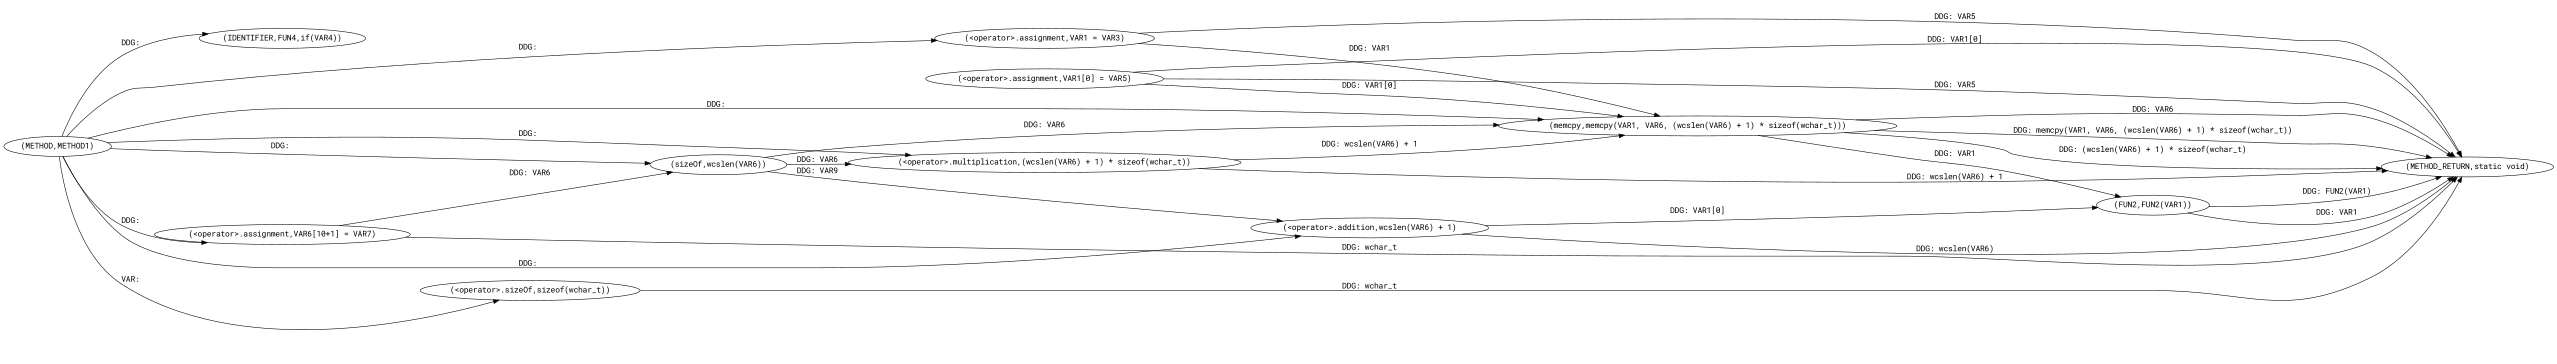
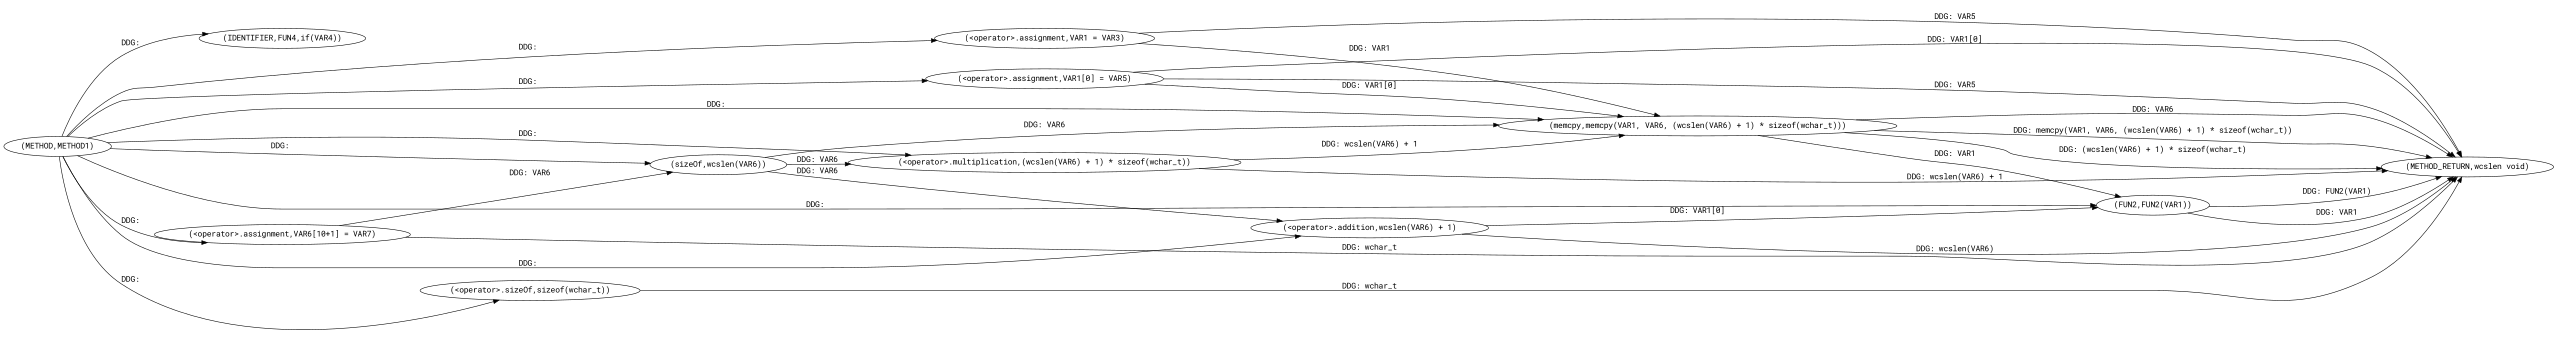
none -> (489, 89)
(2467, 167) -> (2467, 167)
(818, 171) -> (818, 171)
none -> (1080, 209)
(133, 280) -> (133, 280)
